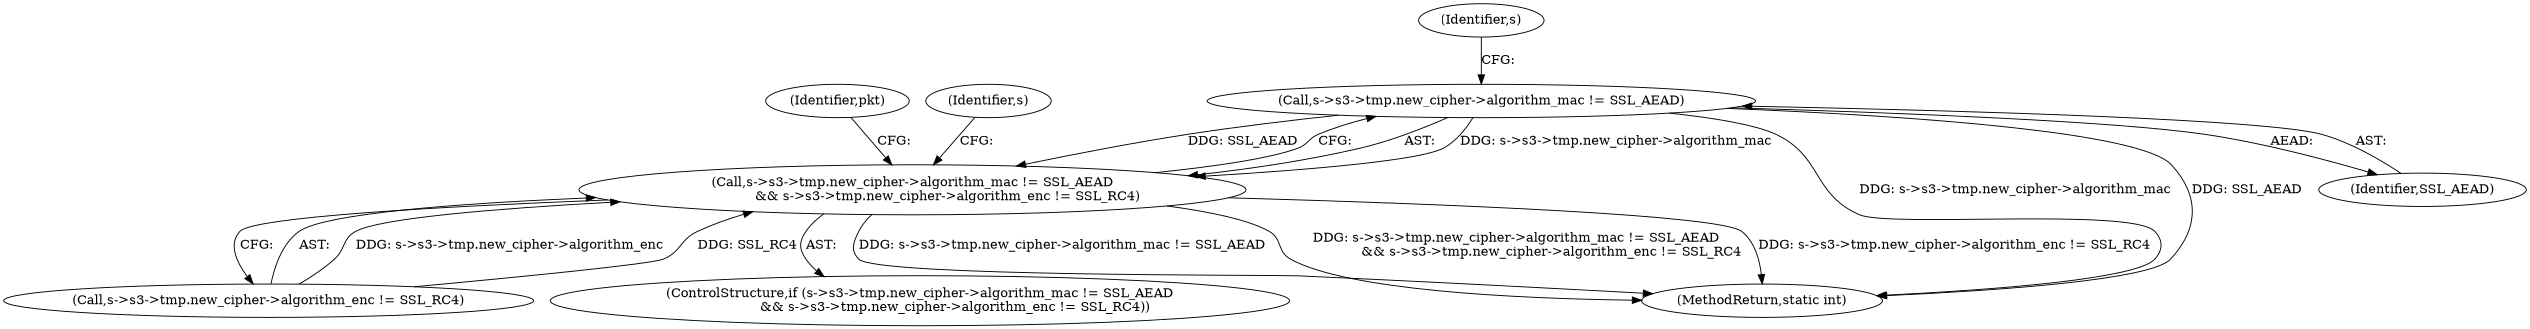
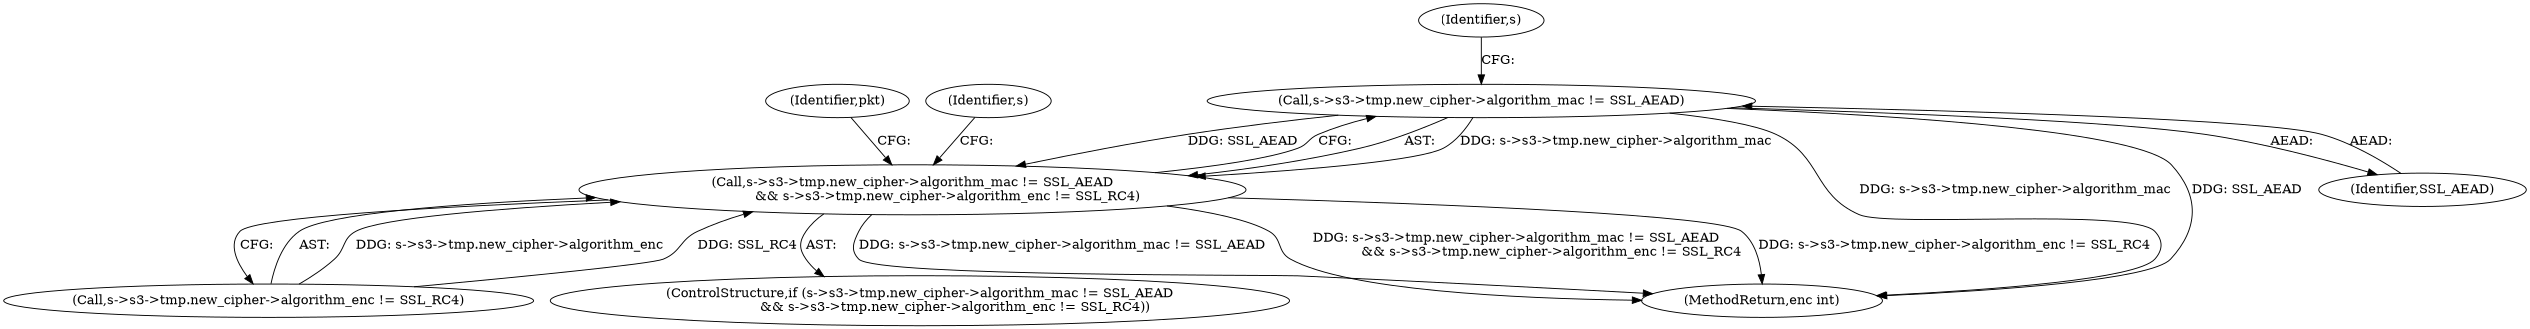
(2373, 141) -> (2373, 141)
(1762, 301) -> (1762, 301)
